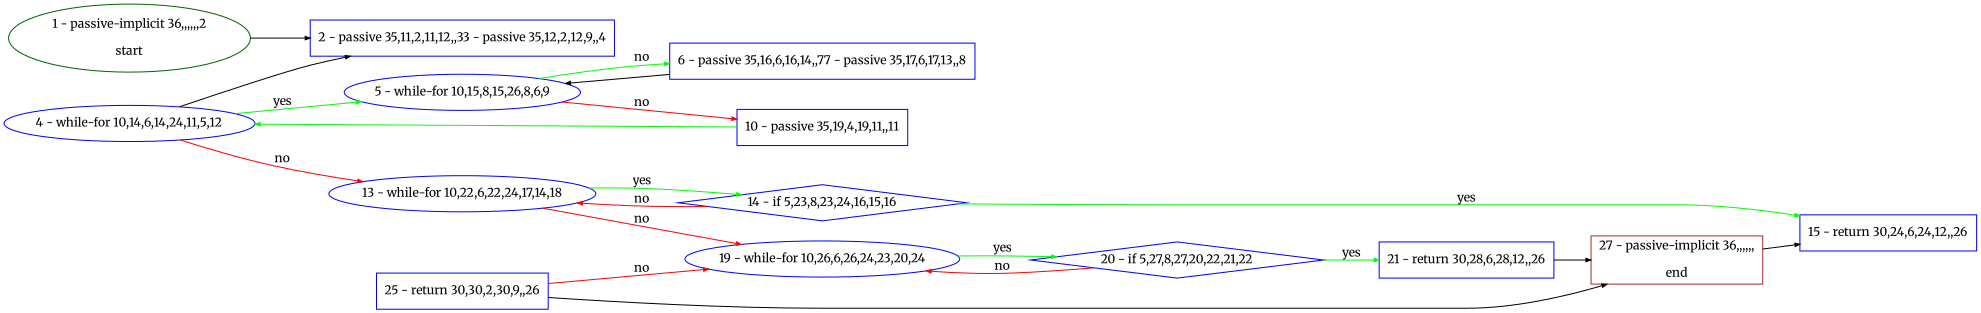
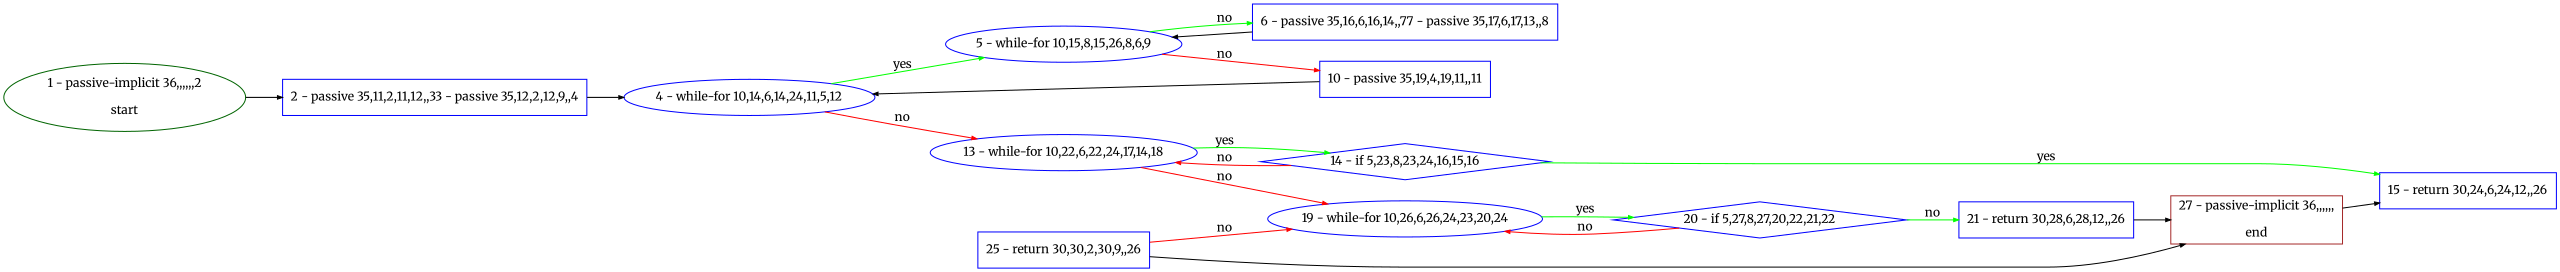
(262, 80) -> (603, 97)
(499, 126) -> (1099, 88)
(1352, 253) -> (1933, 213)
